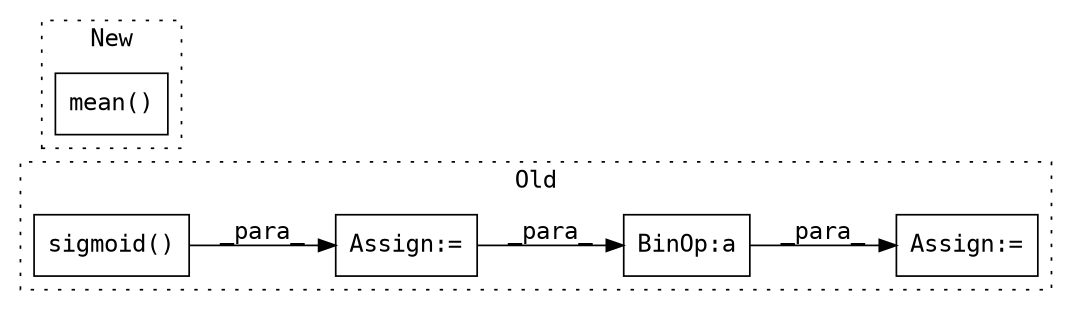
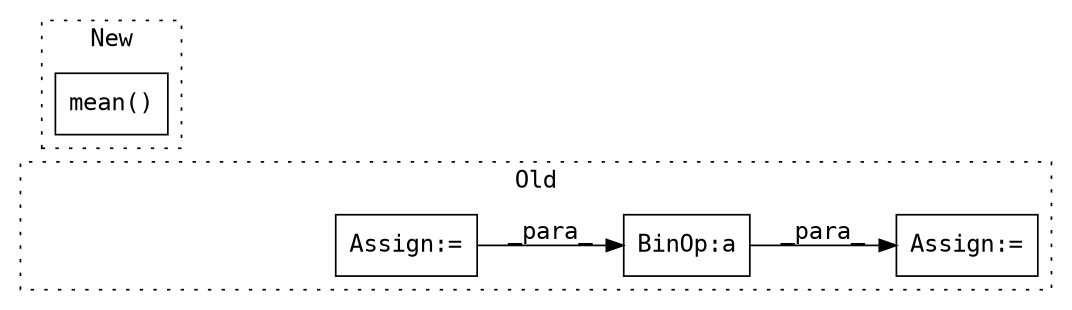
(112, 245) -> none
